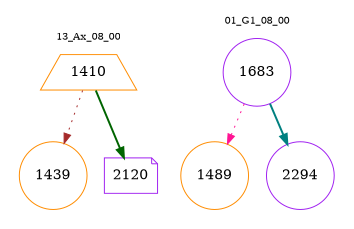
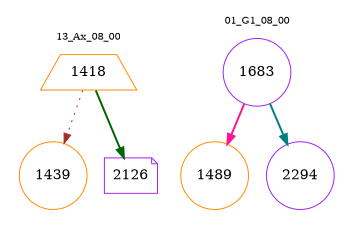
(89, 72) -> (89, 72)
(238, 119) -> (238, 119)
(131, 176) -> (131, 176)
